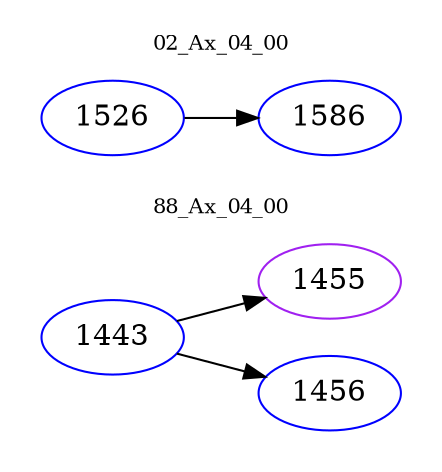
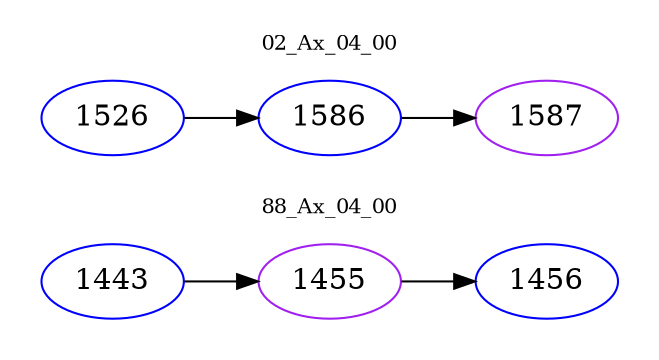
none -> (547, 118)
(211, 363) -> (428, 281)
